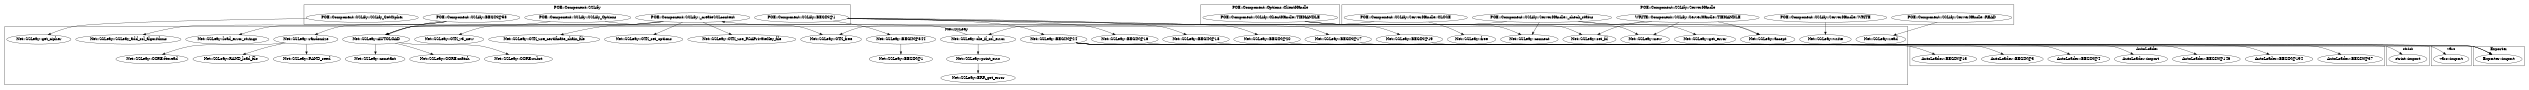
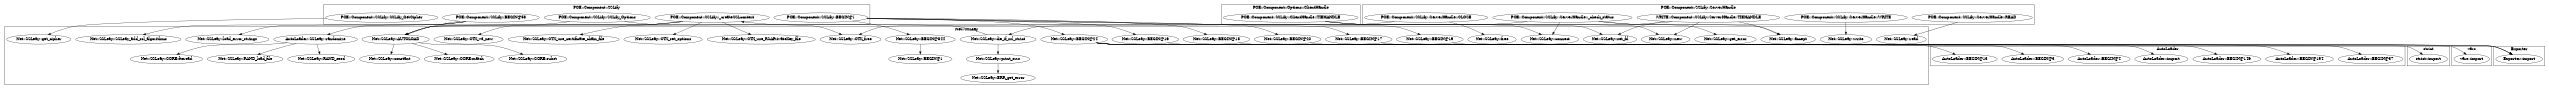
(306, 39) -> (316, 39)
(978, 39) -> (998, 39)
